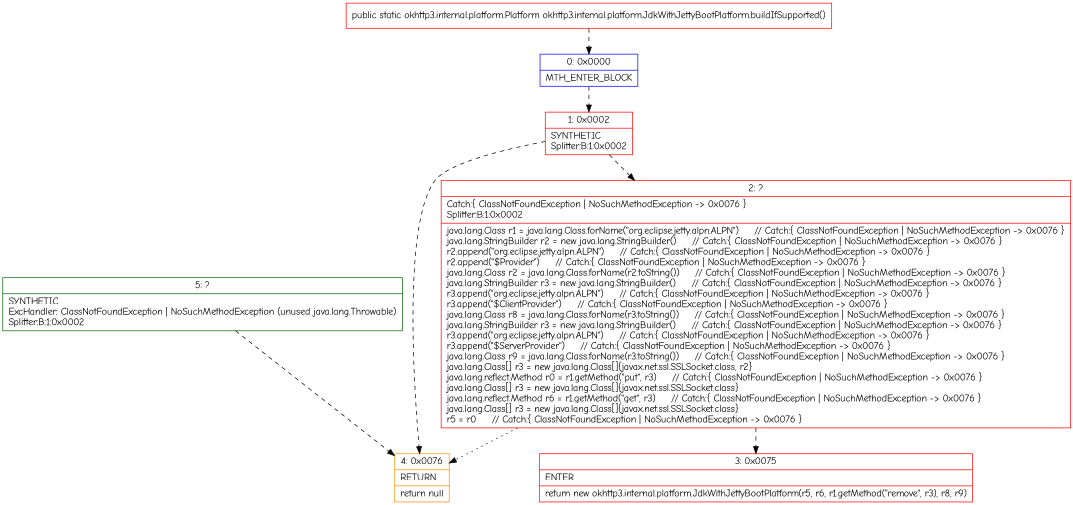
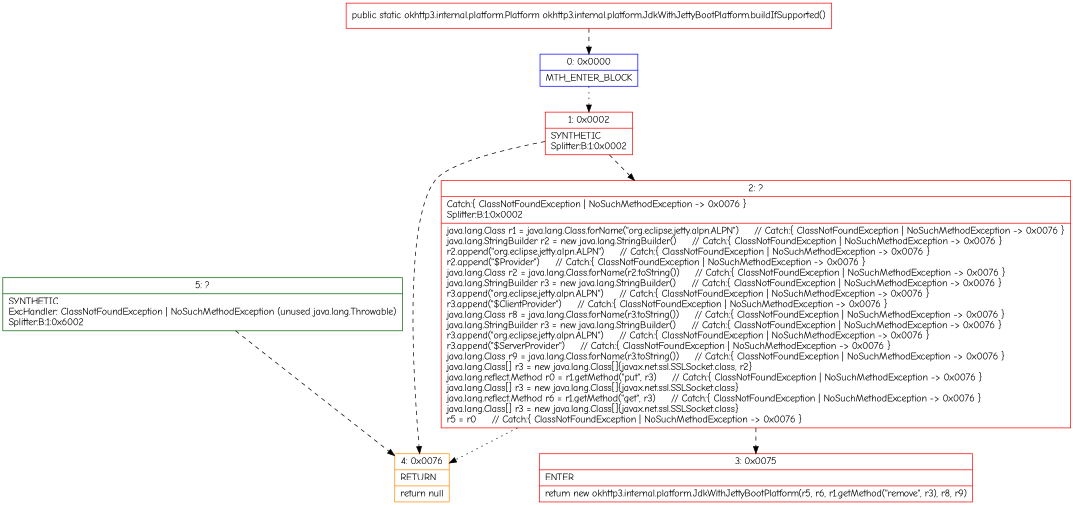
(589, 96) -> (589, 96)
(46, 322) -> (46, 322)
